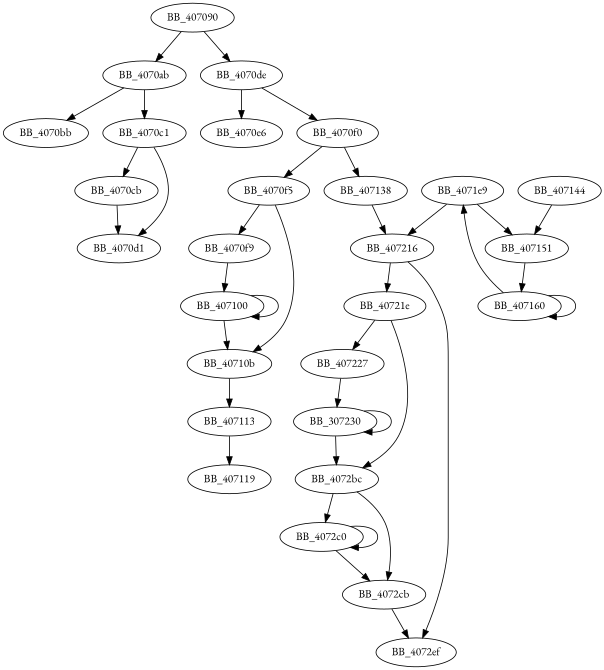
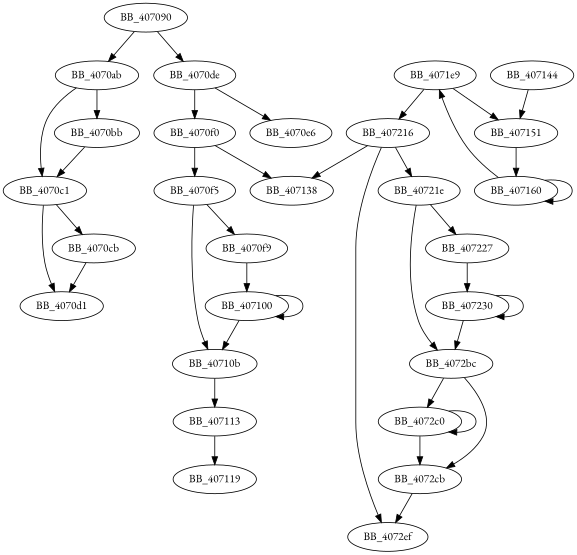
none -> (74, 159)
(377, 216) -> (343, 160)
(335, 422) -> (467, 306)
